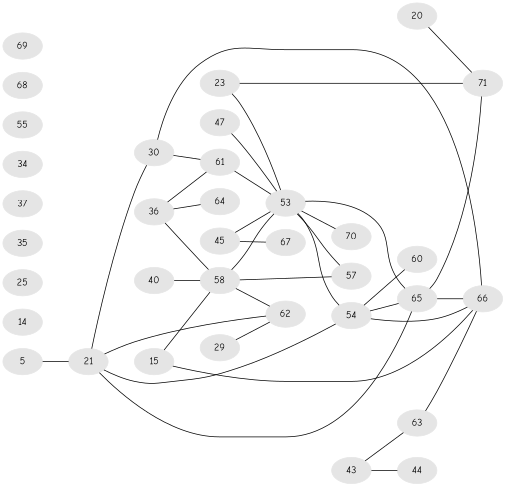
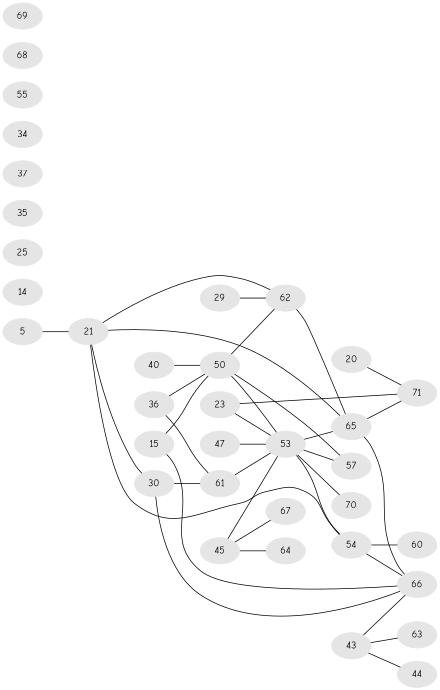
(187, 207) -> (253, 551)
(220, 281) -> (220, 365)
(384, 307) -> (323, 361)
(452, 362) -> (384, 615)
